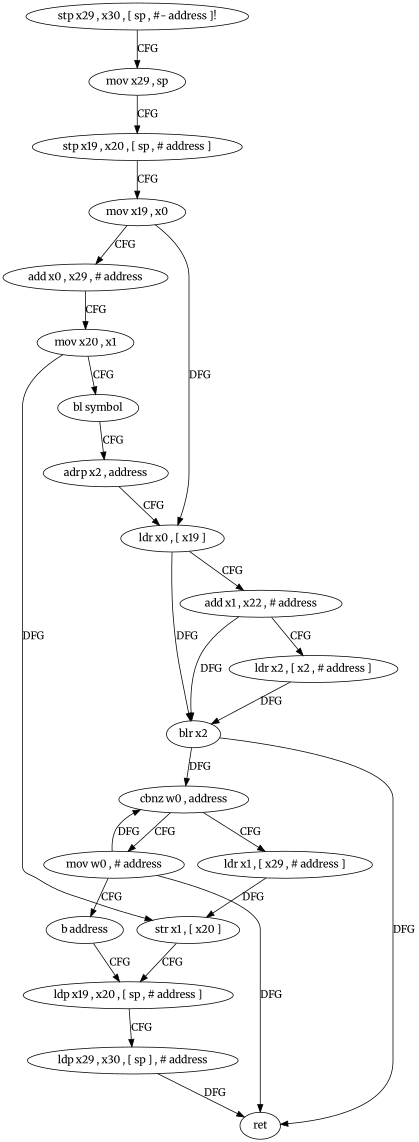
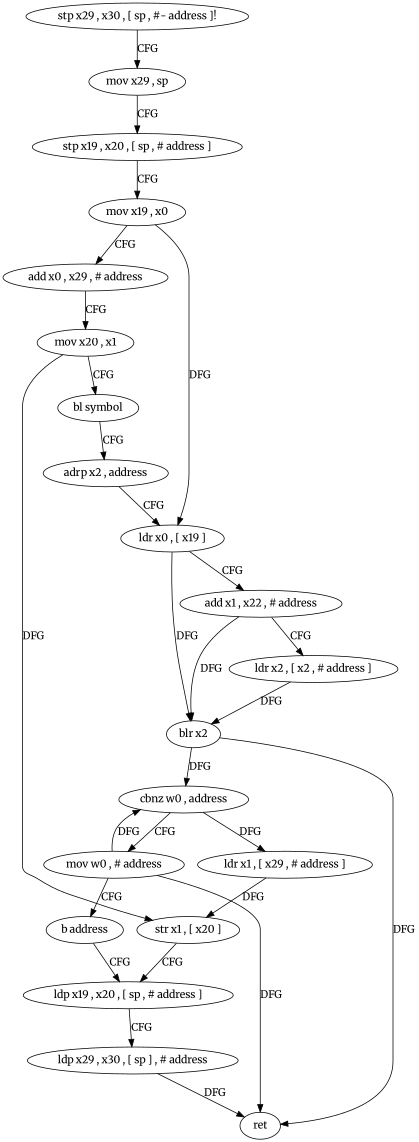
(250, 832) -> (250, 832)
